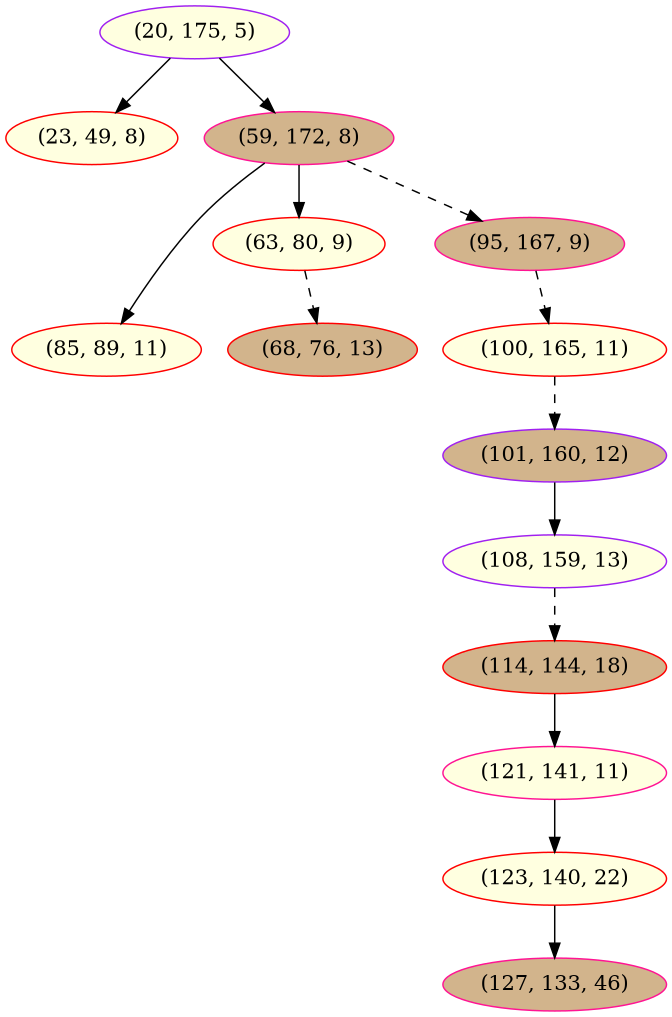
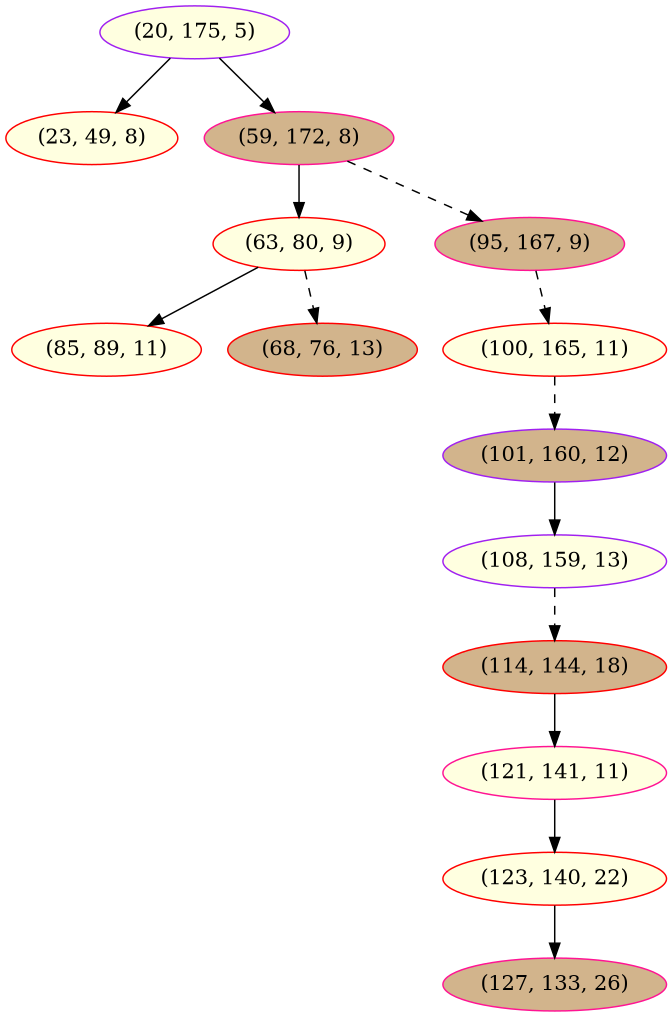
(189, 230) -> (210, 293)
(555, 985) -> (555, 985)
